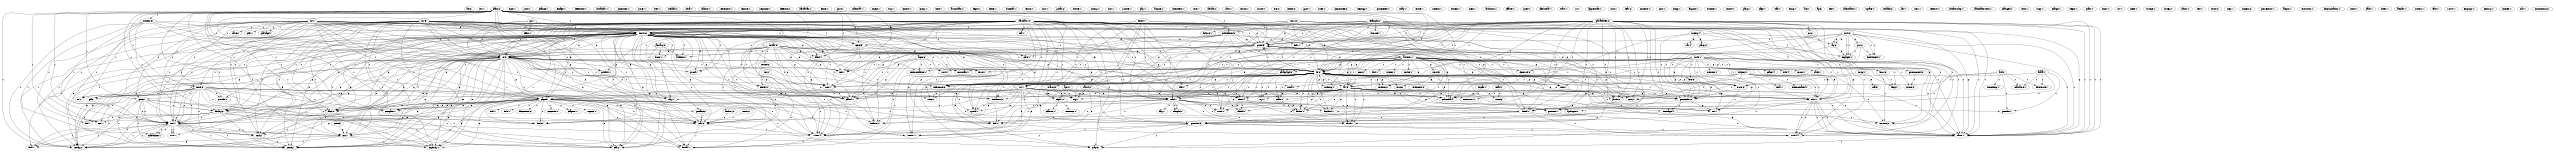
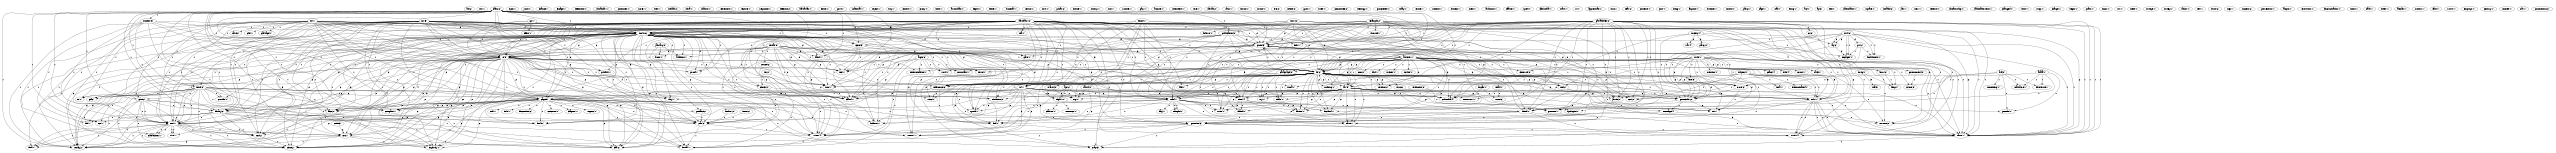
(1436, 72) -> none
none -> (213, 85)
